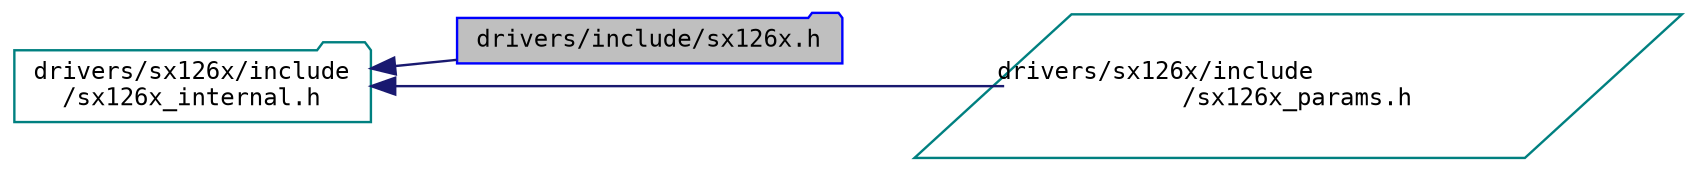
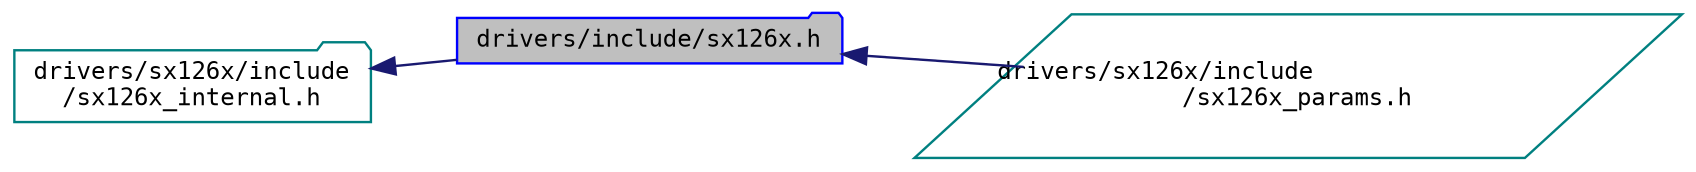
(700, 86) -> (945, 61)
